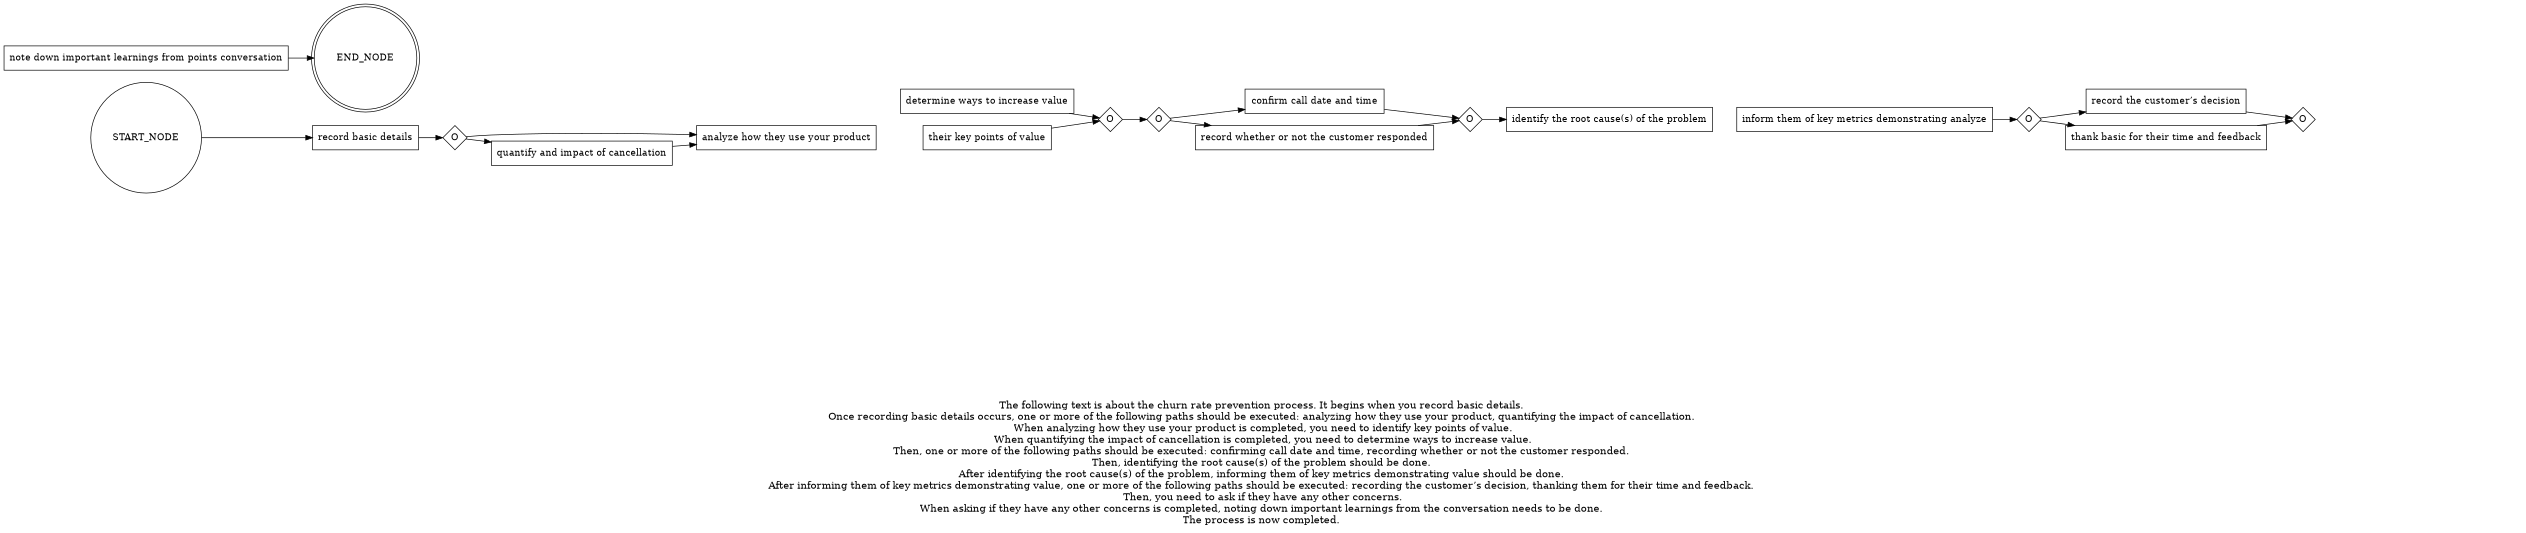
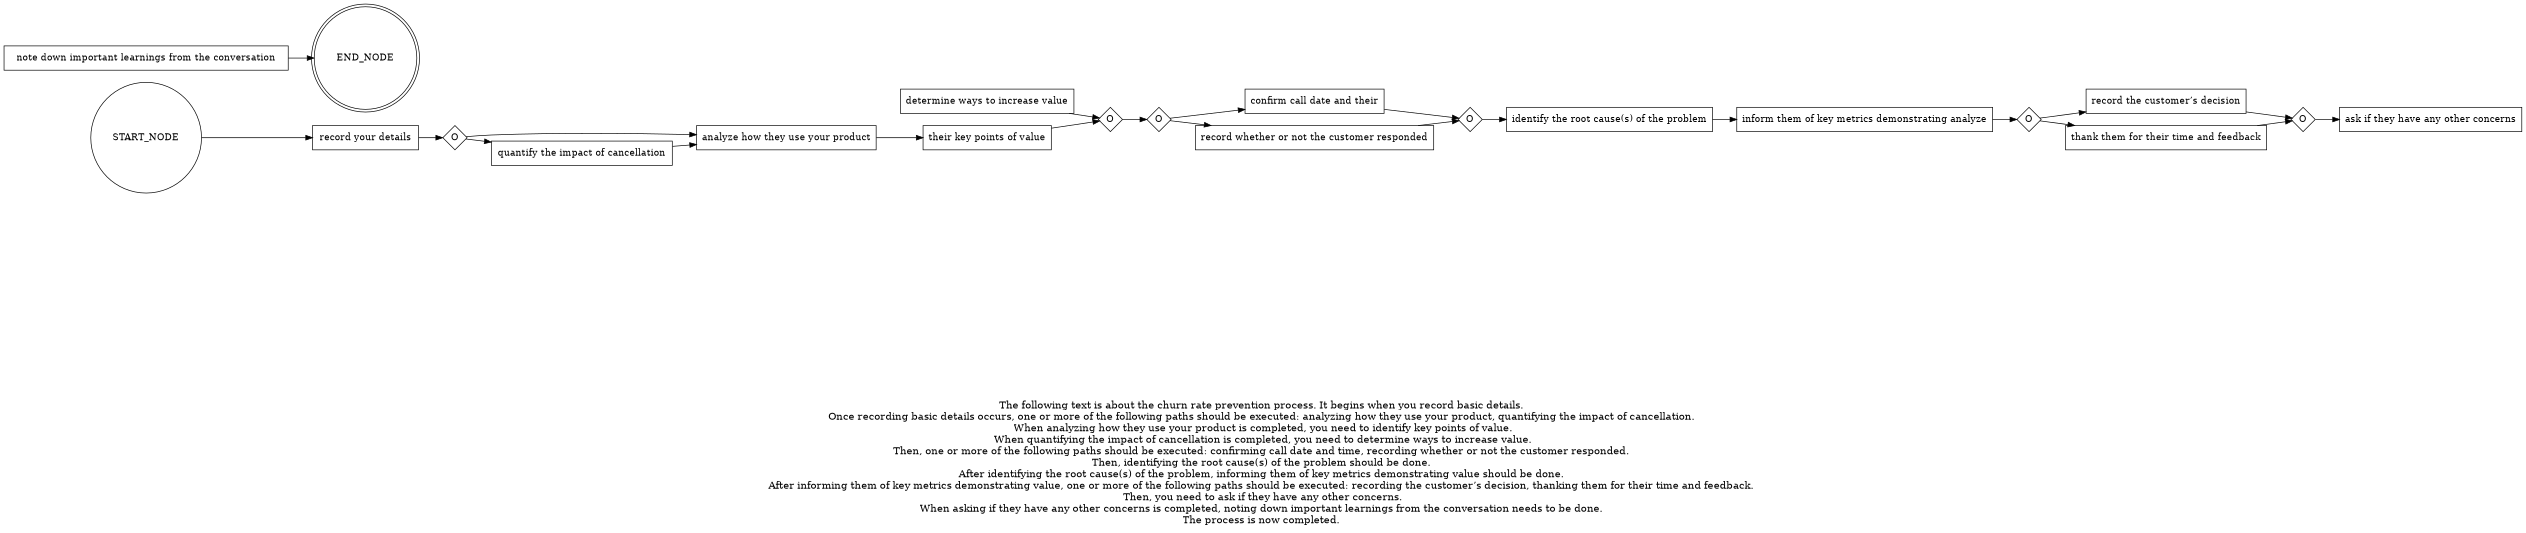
(146, 58) -> (146, 58)
(1315, 101) -> (1315, 101)
none -> (1721, 119)
none -> (2431, 119)
(366, 138) -> (366, 138)
none -> (896, 138)
(2166, 138) -> (2166, 138)
(582, 153) -> (582, 153)
